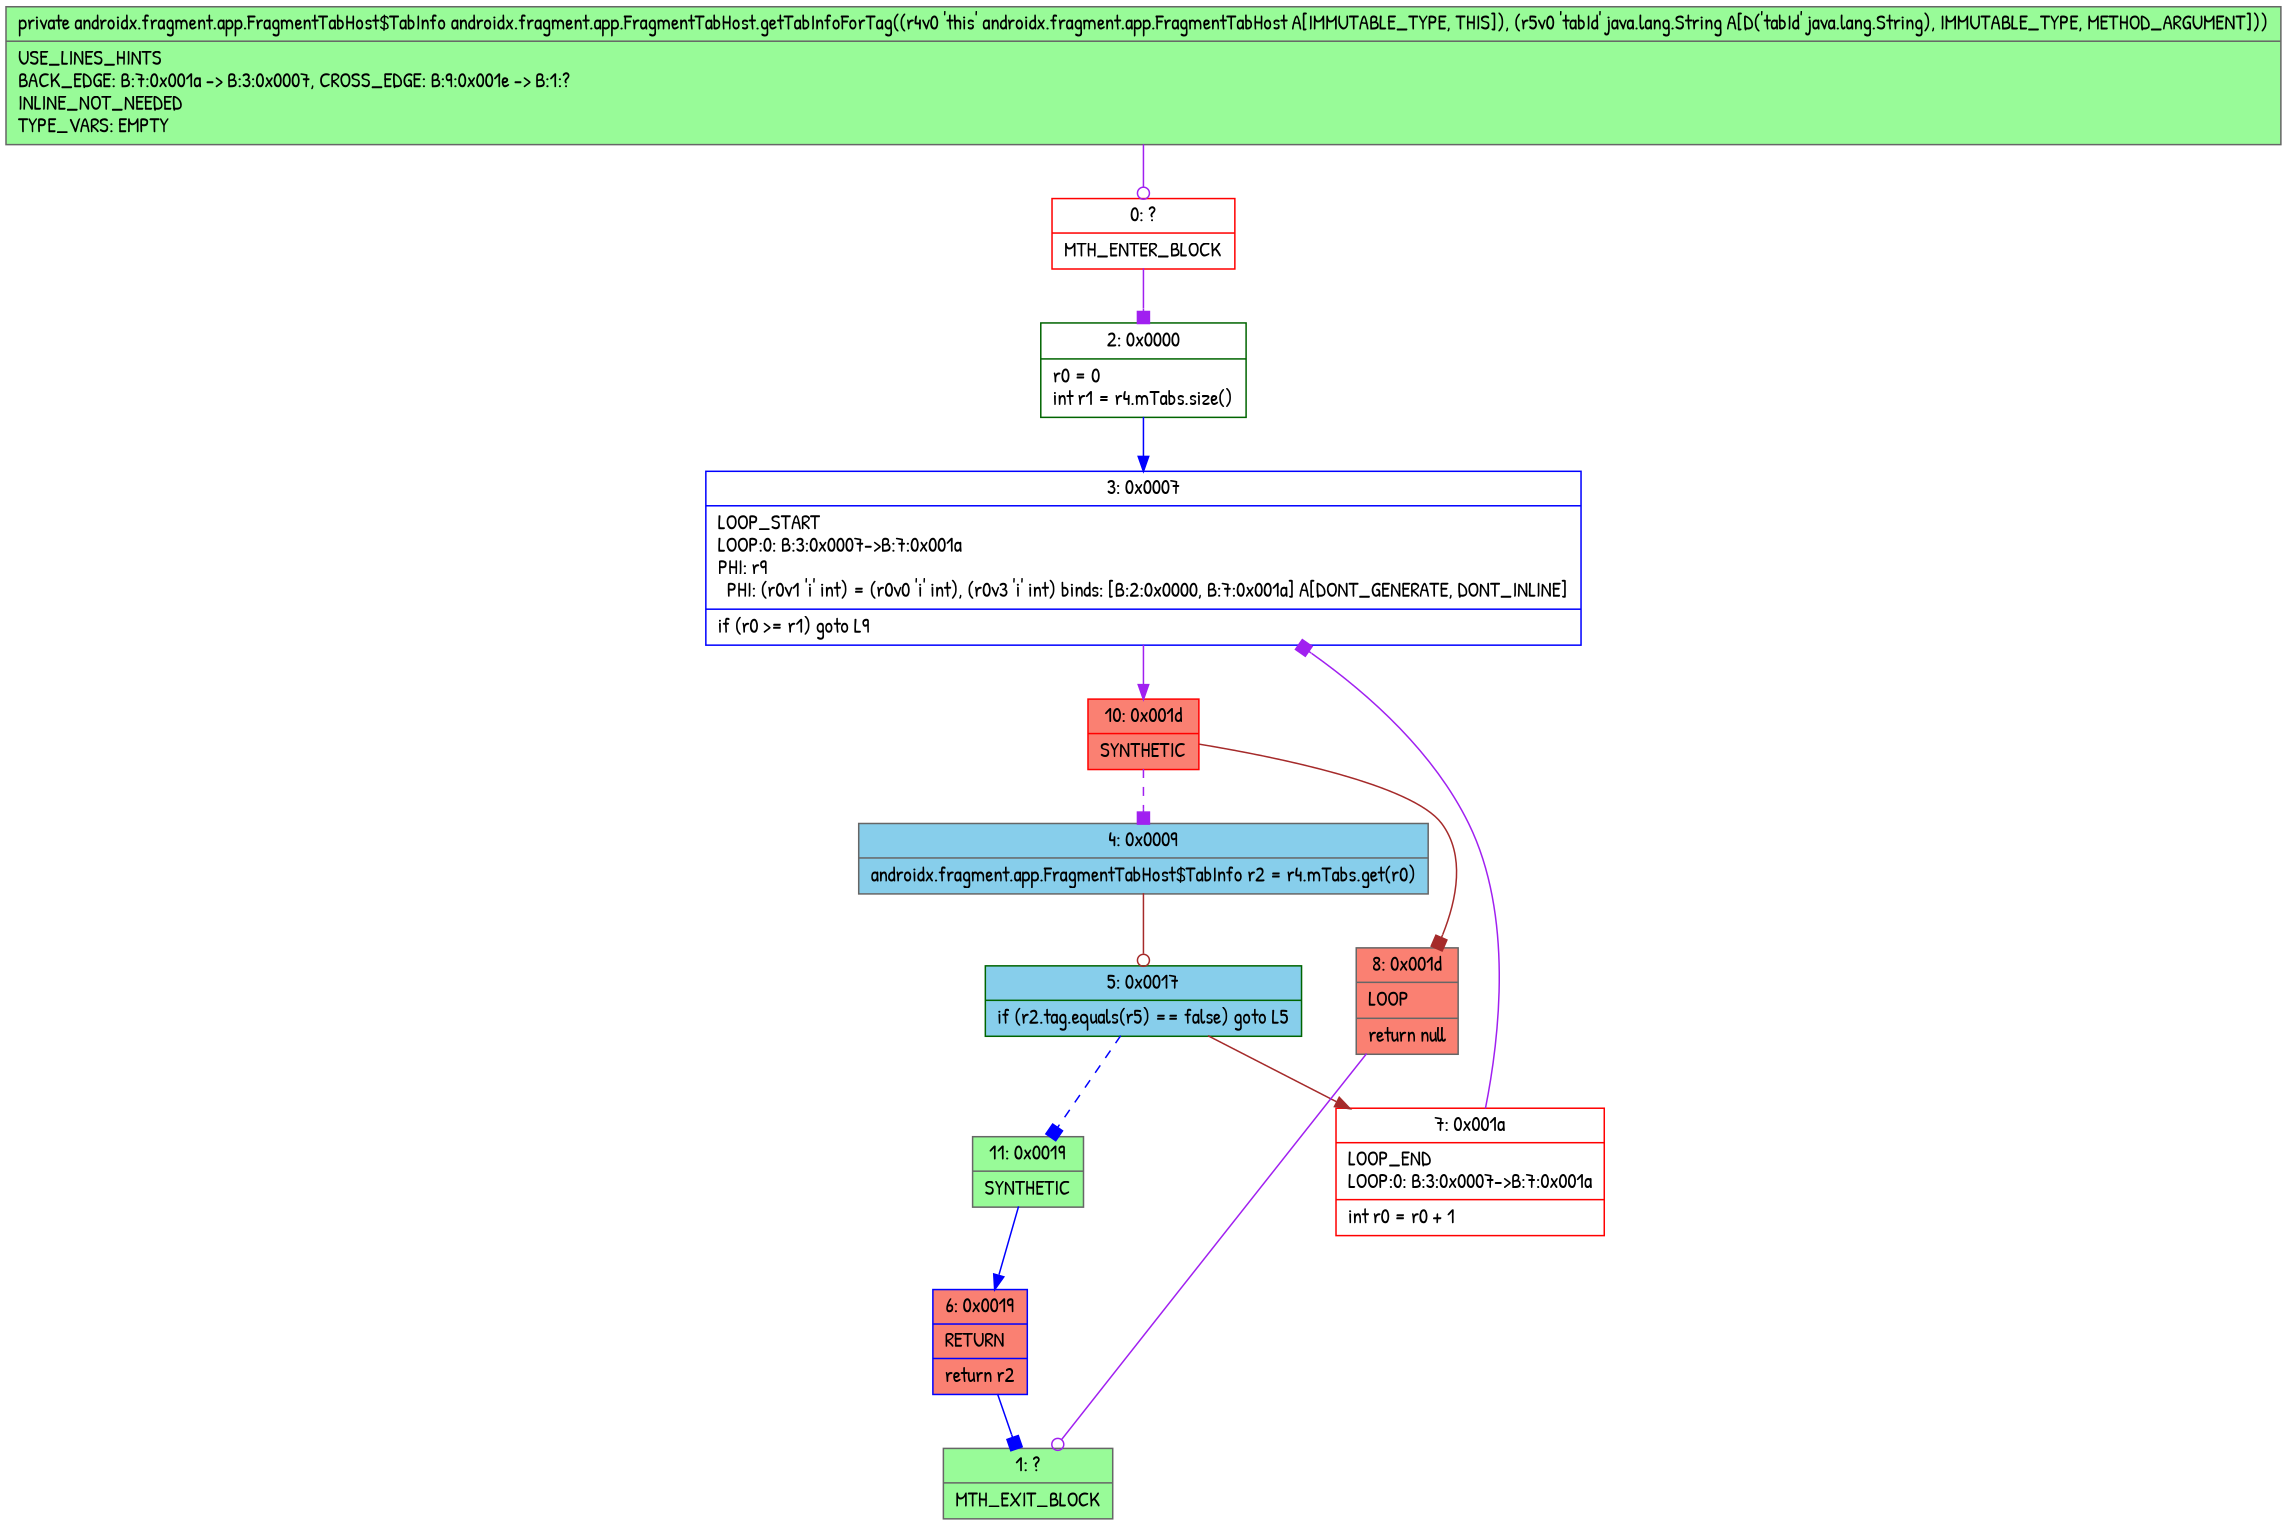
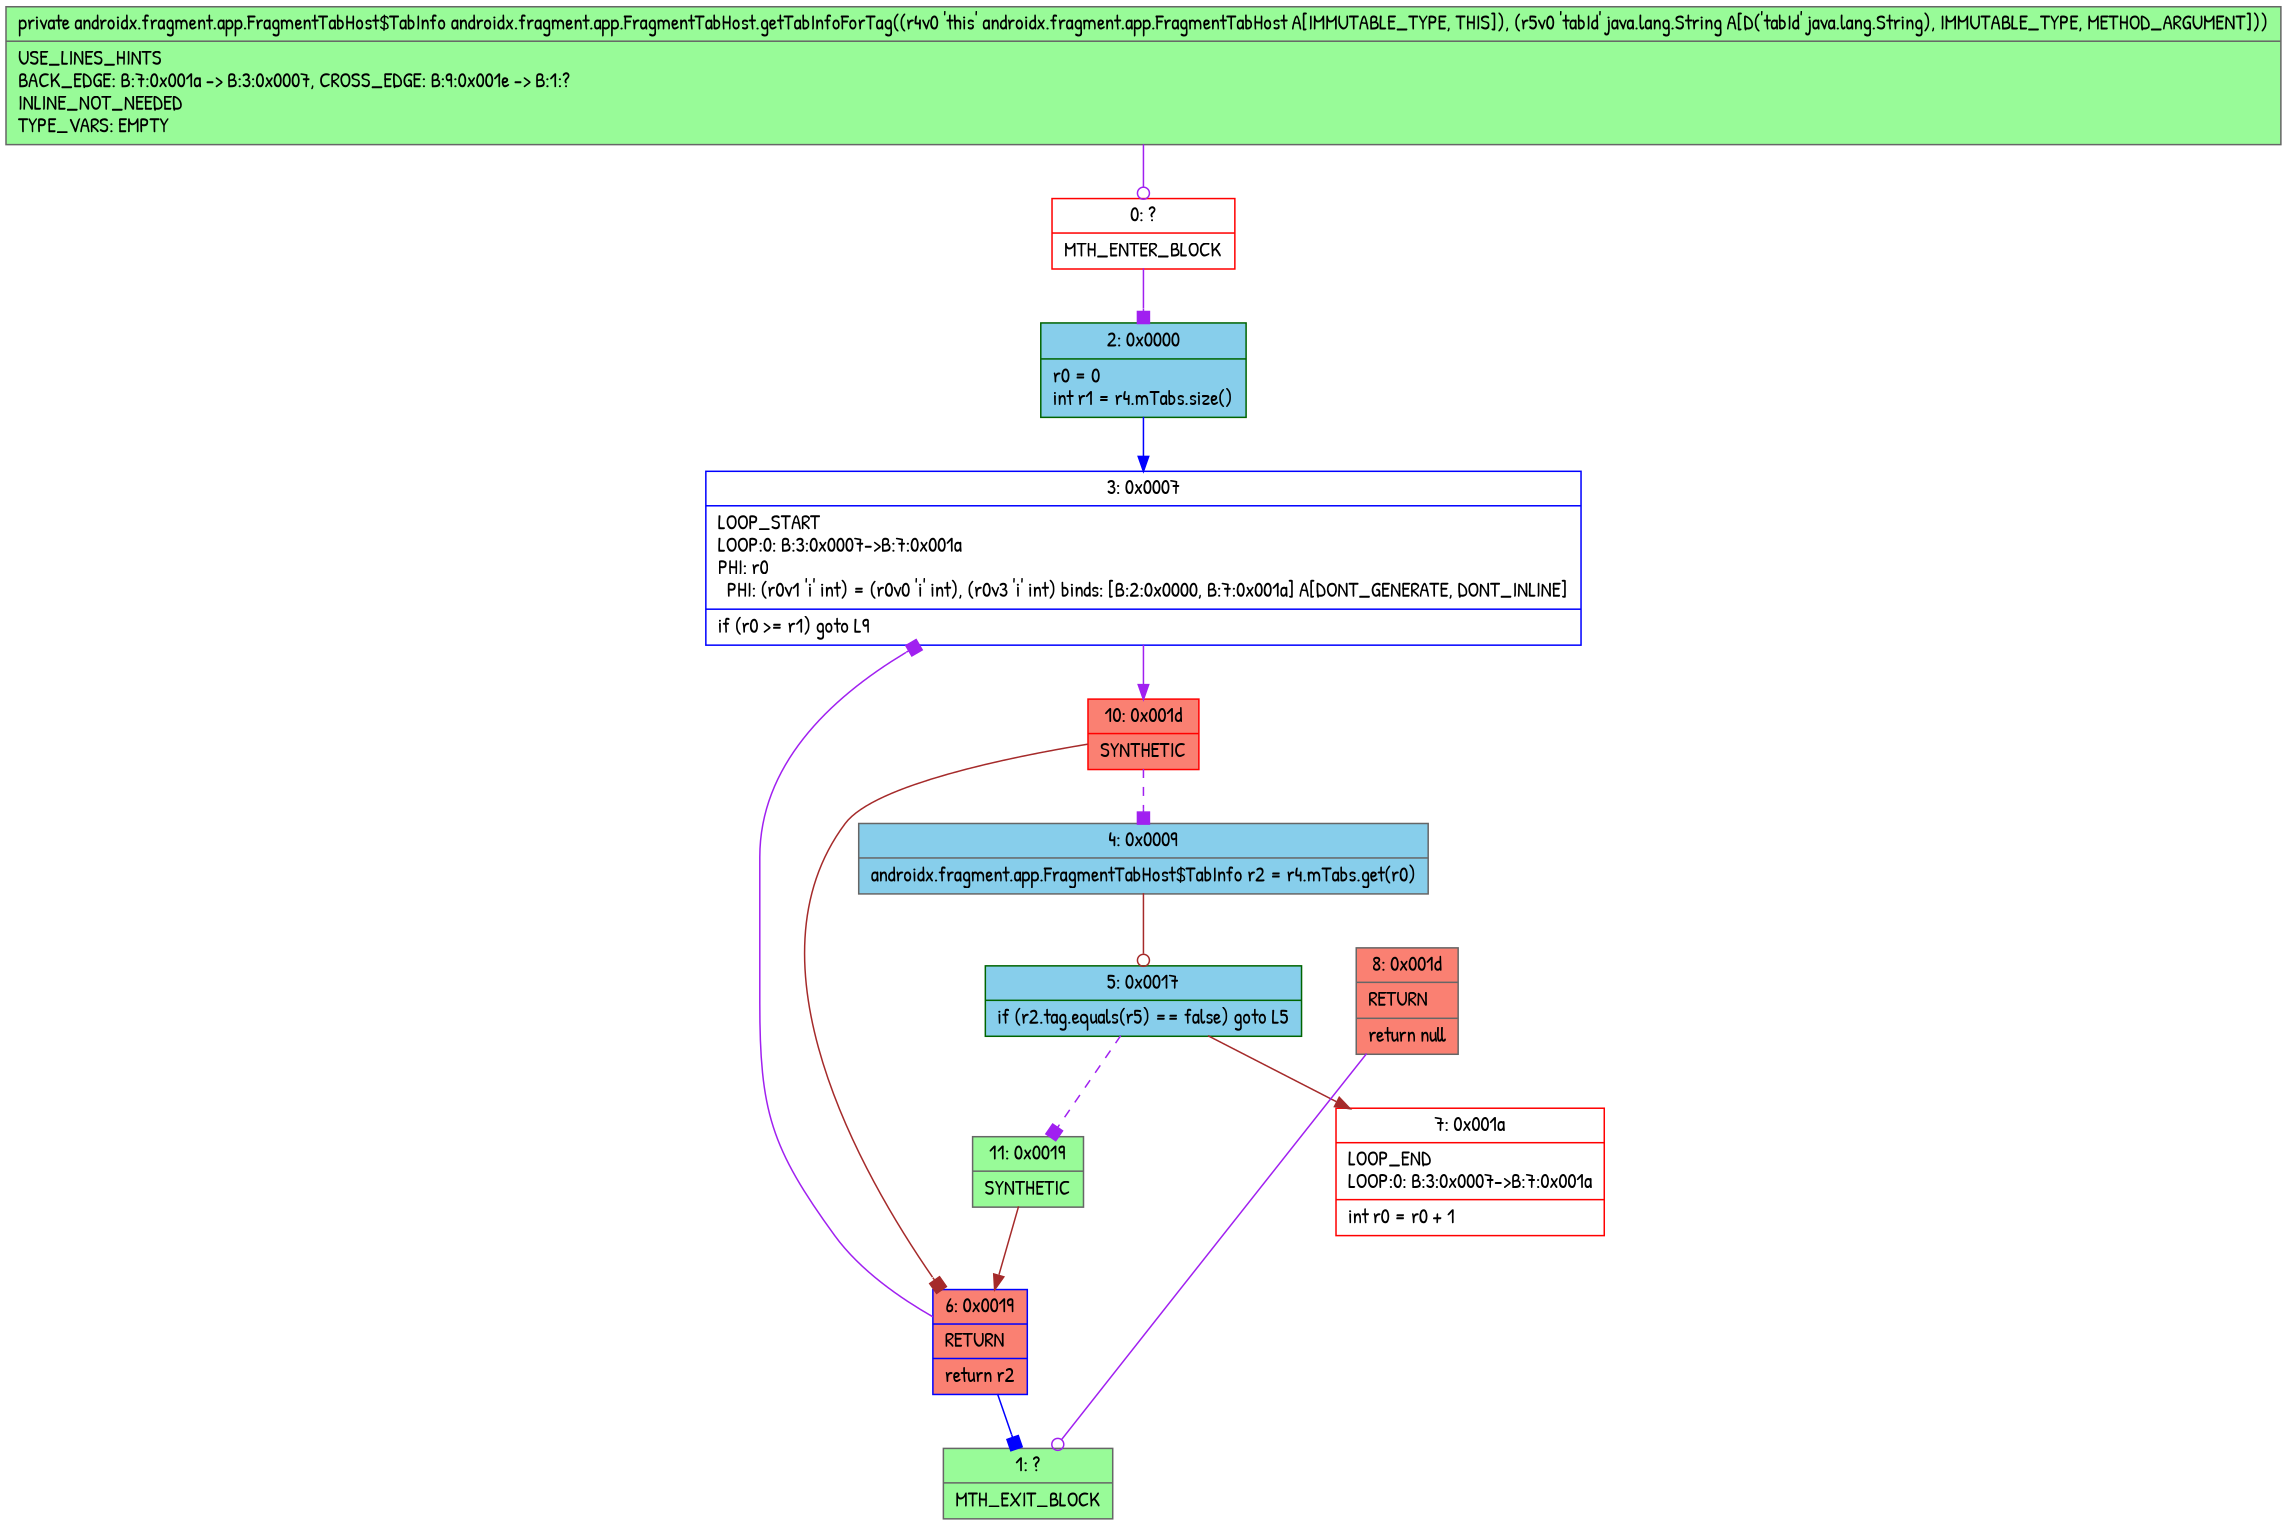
(1143, 370) -> (1143, 370)
(746, 568) -> (746, 568)
(1381, 788) -> (806, 932)
(1479, 850) -> (760, 988)
(1389, 1000) -> (1398, 1000)
(1090, 1080) -> (1090, 1080)
(1009, 1241) -> (1009, 1241)
